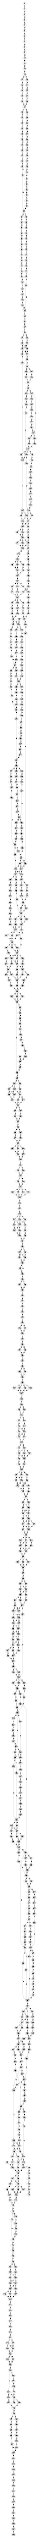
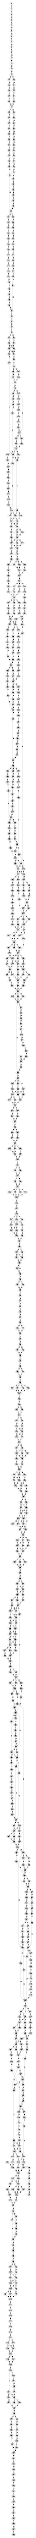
(12, 1086) -> (21, 1083)
(31, 1527) -> (26, 1521)
